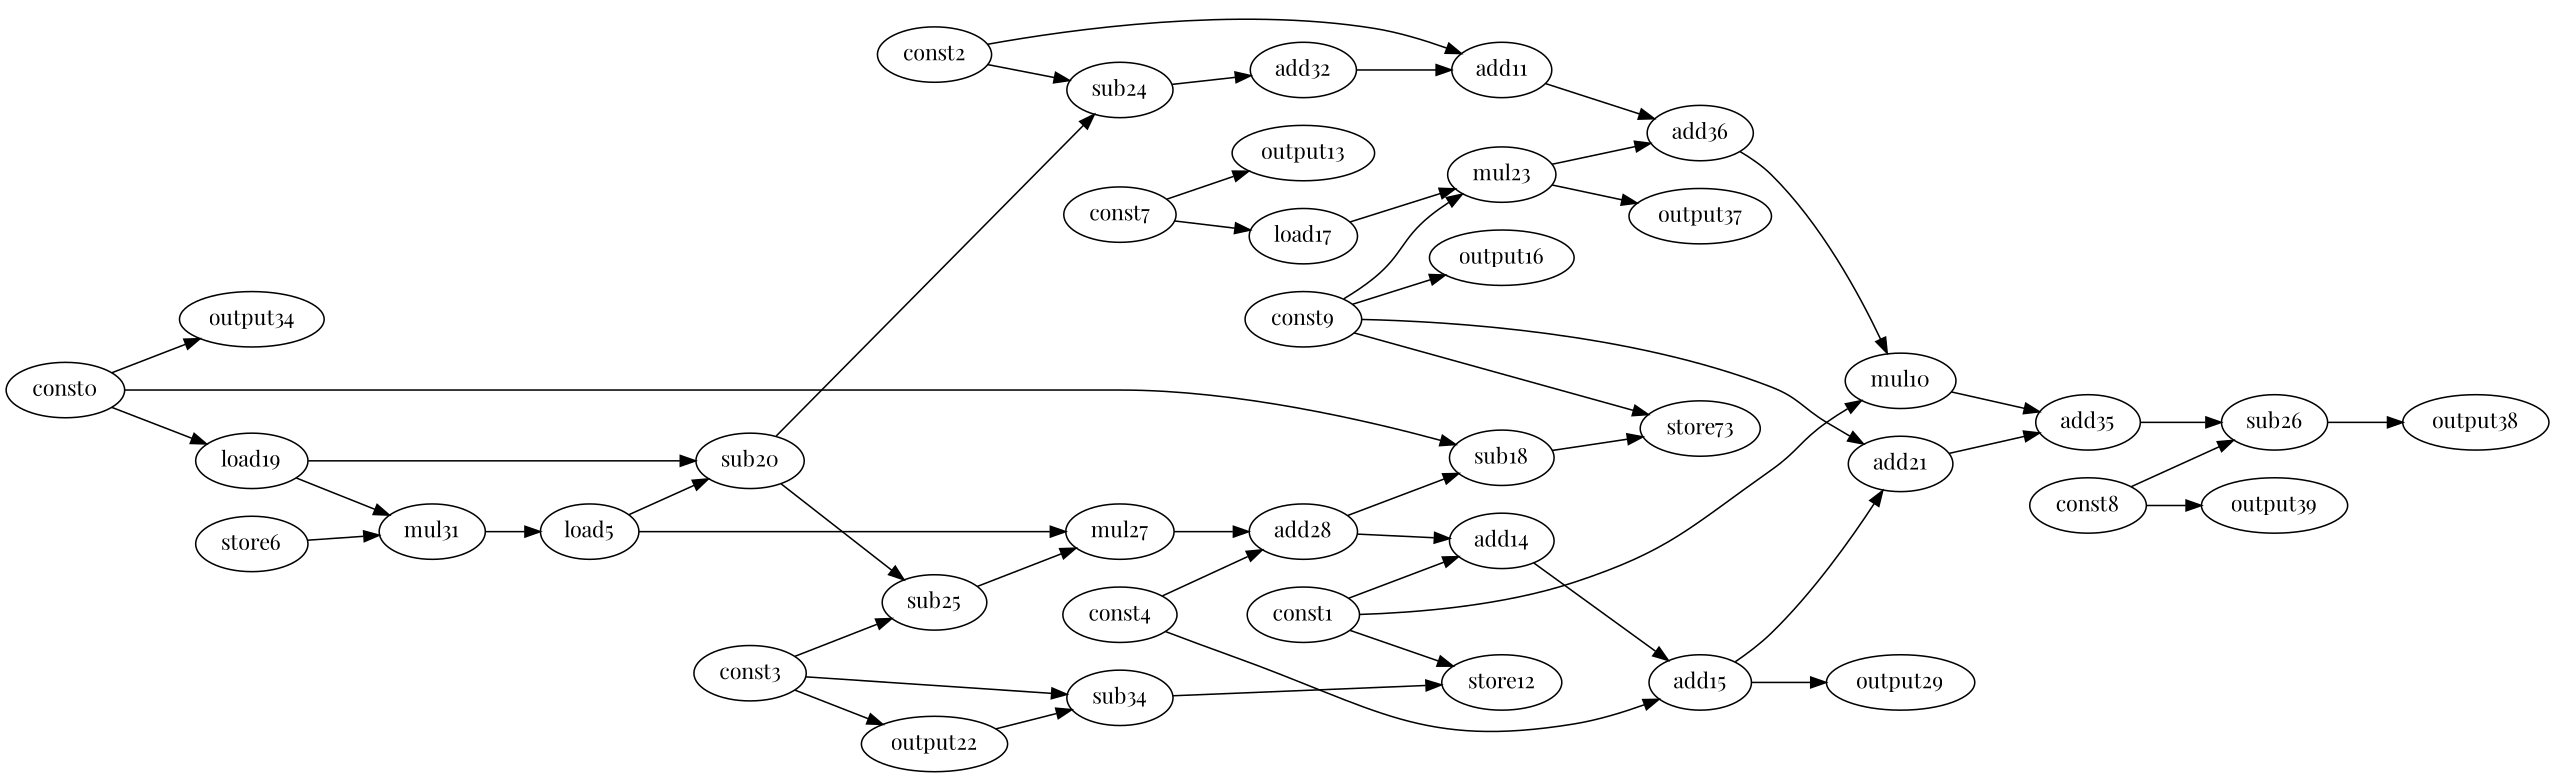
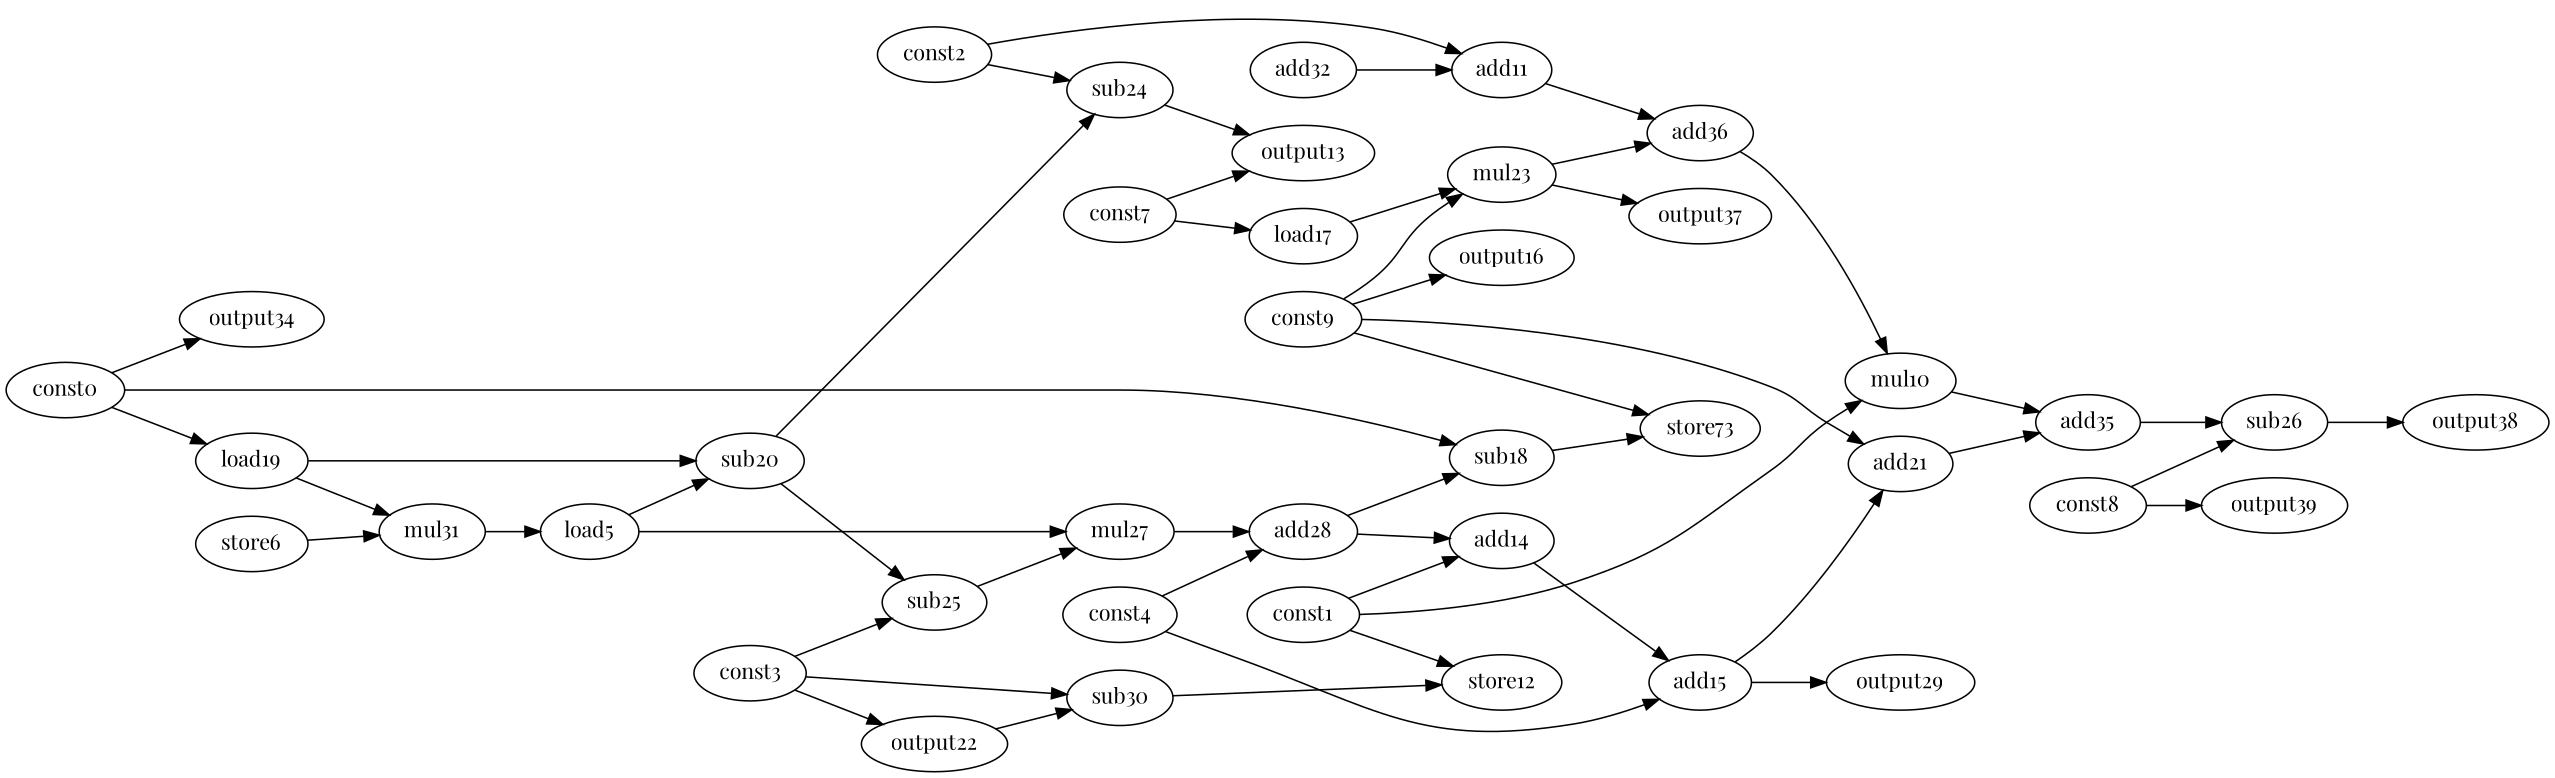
(1204, 81) -> (1200, 117)
(1120, 698) -> (1120, 698)
